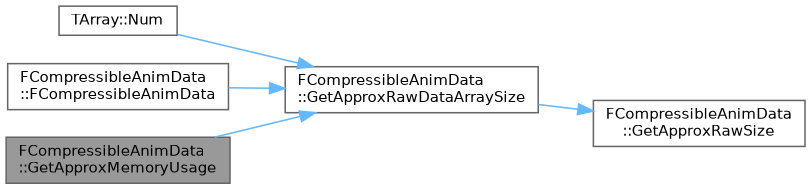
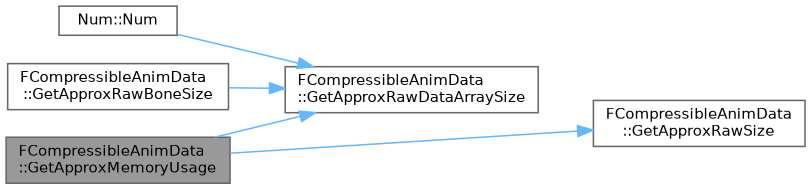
(118, 21) -> (118, 21)
(118, 87) -> (118, 87)
(558, 107) -> (404, 142)
